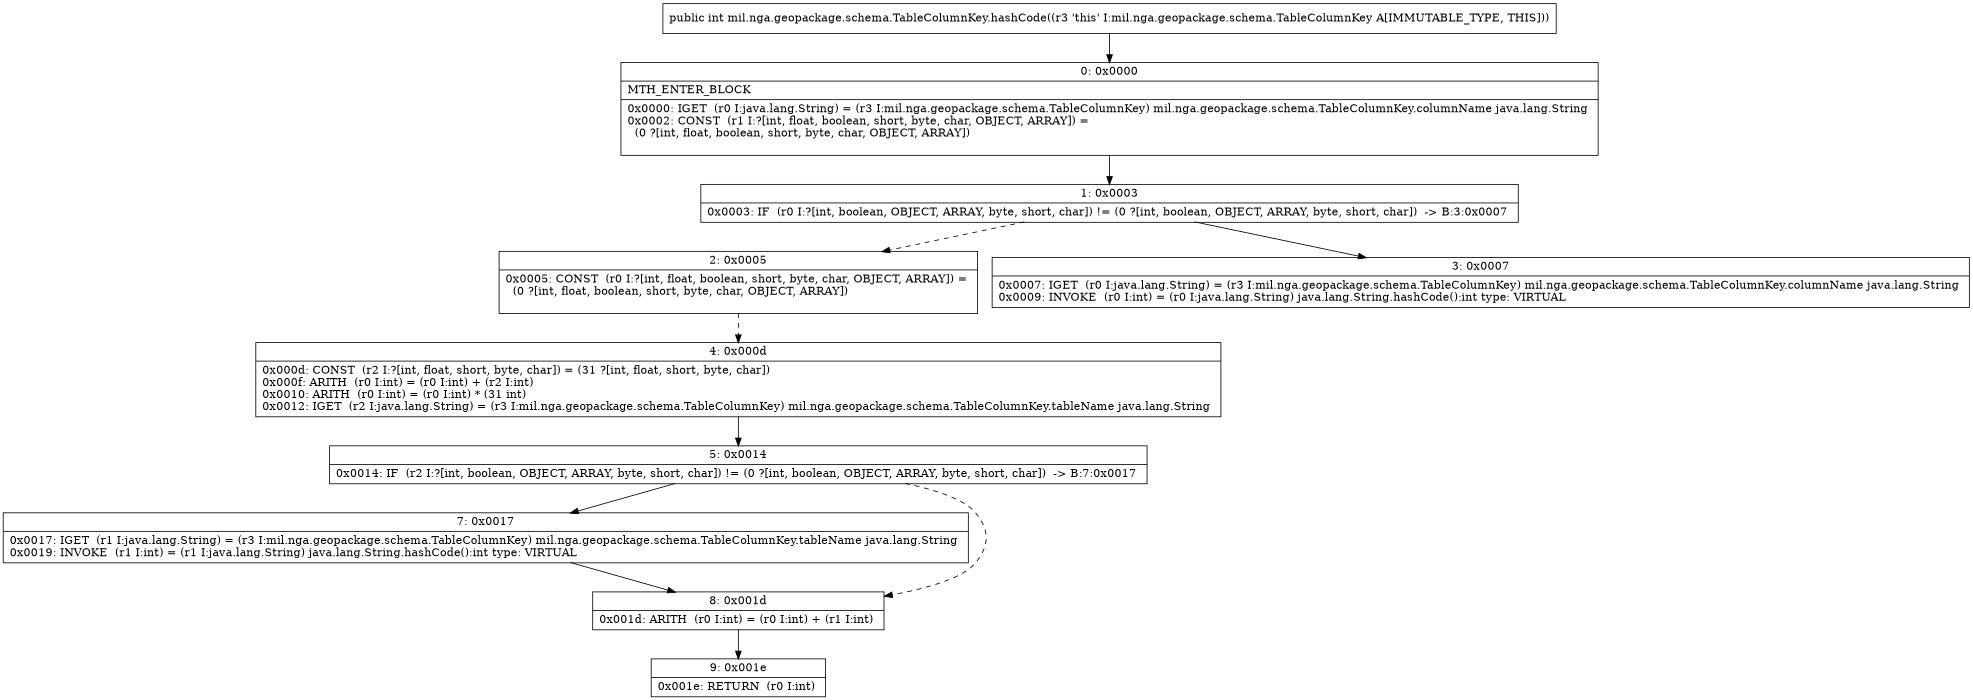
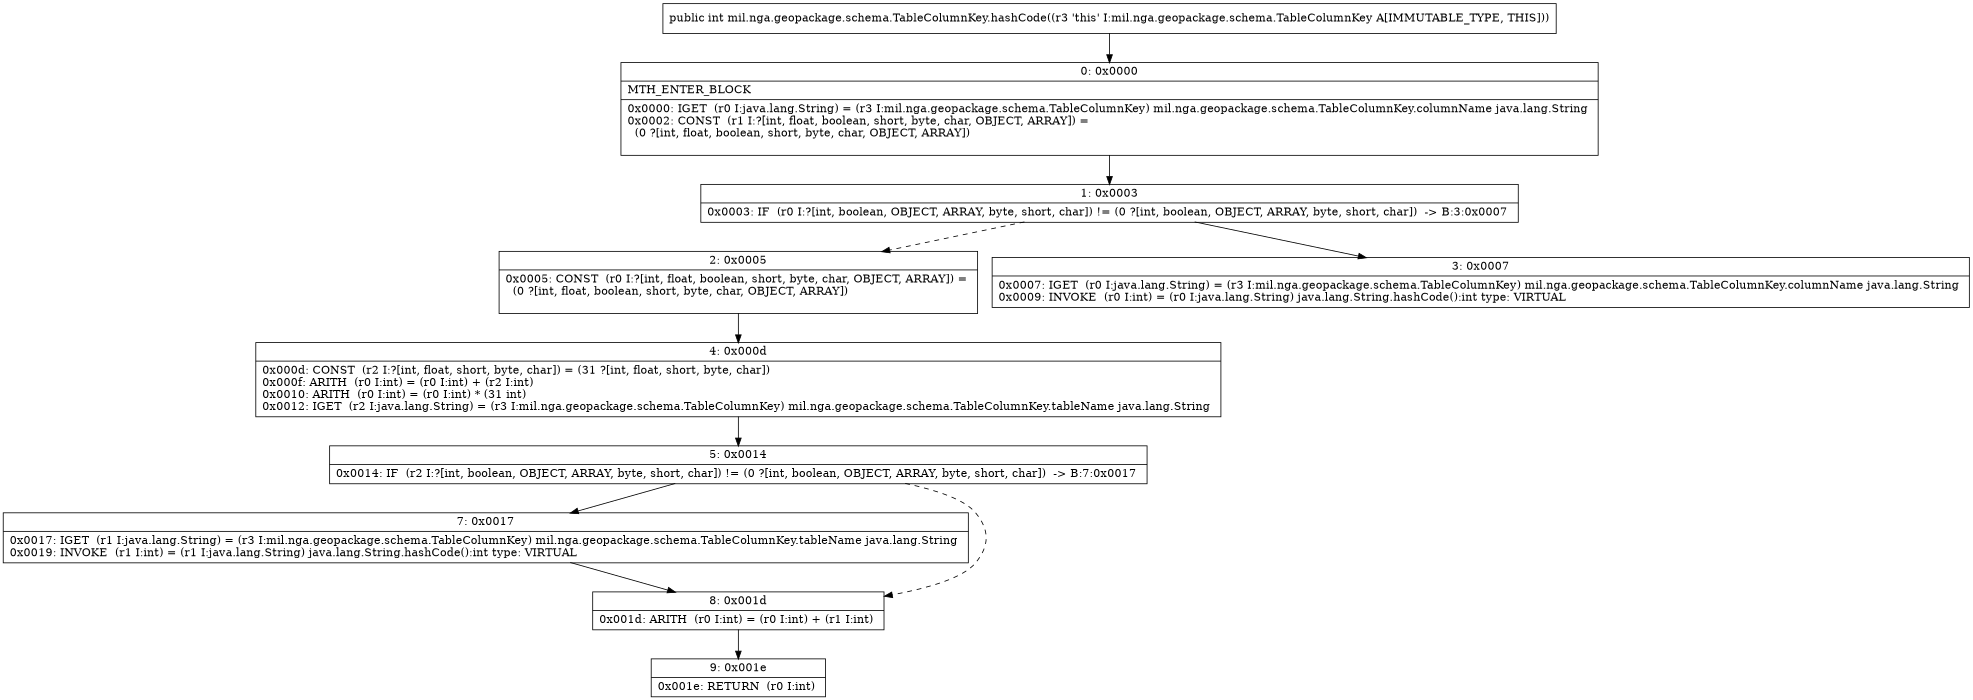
(738, 324) -> (738, 324)
